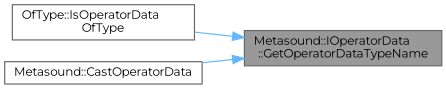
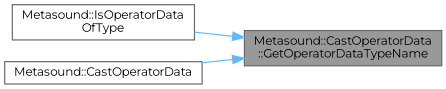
(103, 22) -> (103, 22)
(343, 48) -> (343, 48)
